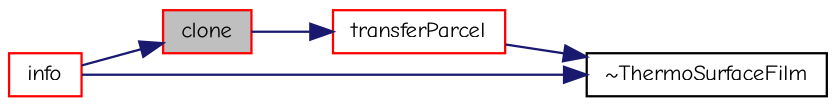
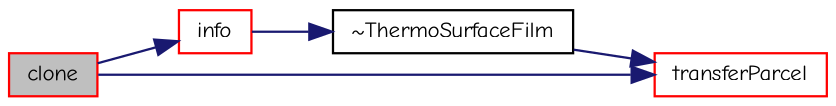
(535, 49) -> (603, 54)
(111, 57) -> (127, 55)
